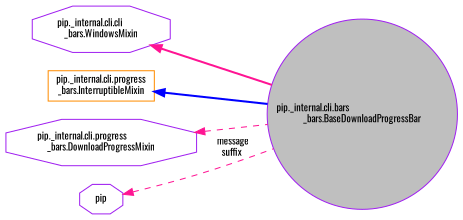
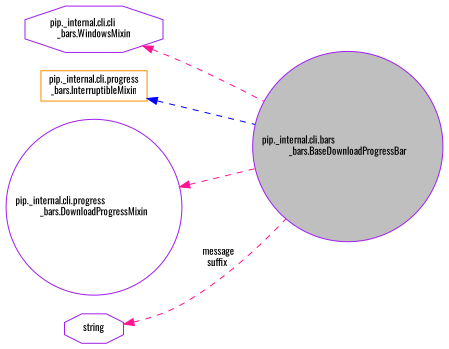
(216, 67) -> (209, 74)
(216, 98) -> (206, 113)
(101, 143) -> (94, 207)
(101, 199) -> (94, 329)
